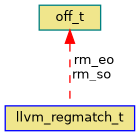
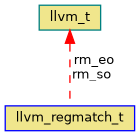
(70, 18) -> (70, 18)
